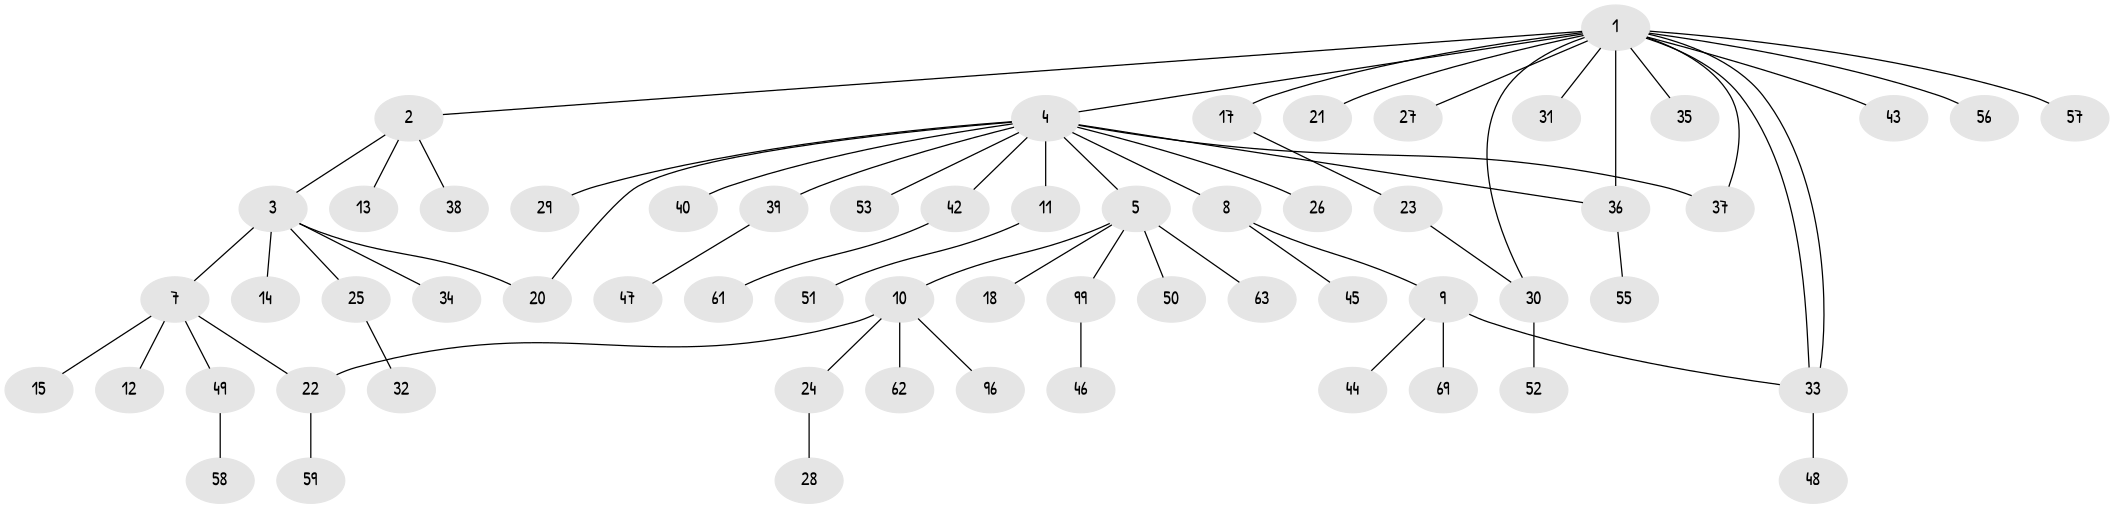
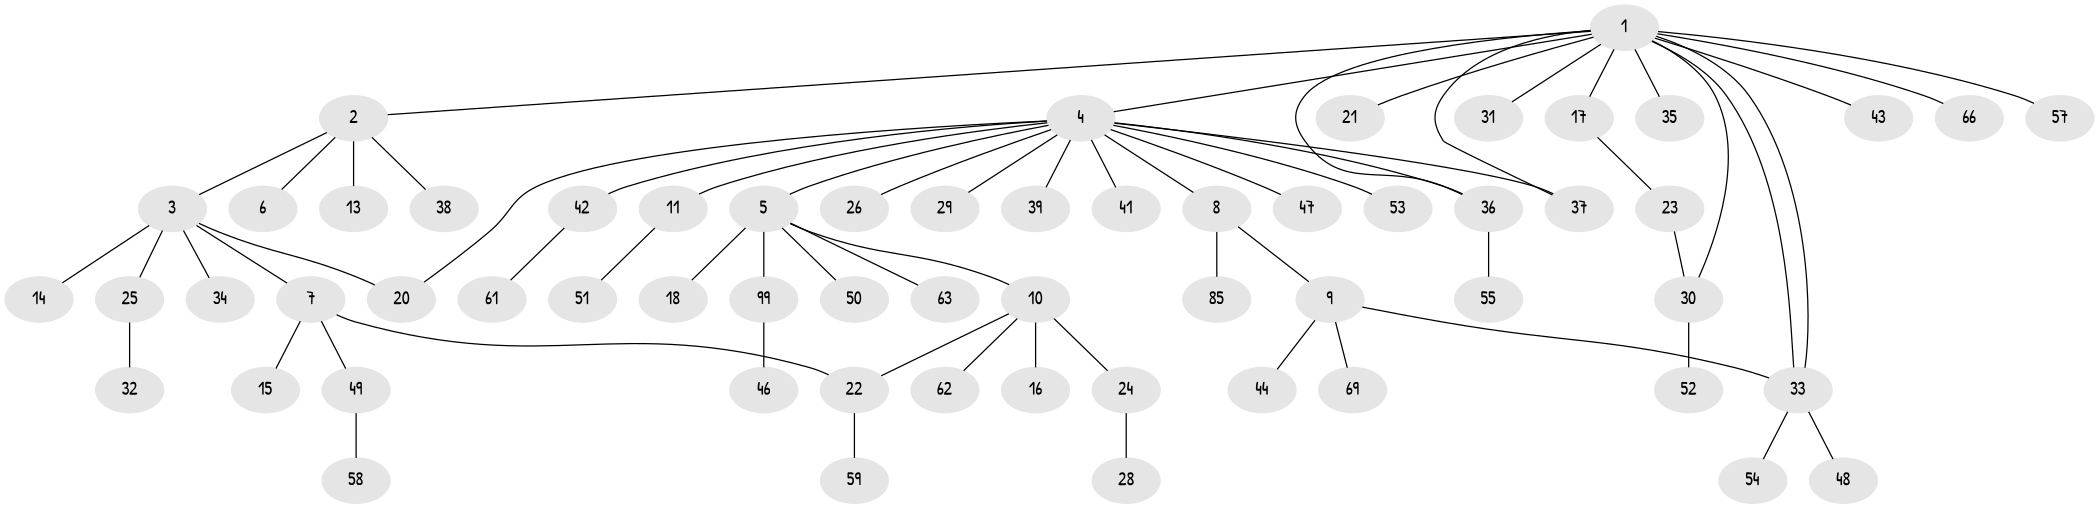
(1408, 118) -> none
(1984, 118) -> (1969, 118)
none -> (263, 209)
(683, 209) -> (1126, 209)
(701, 254) -> (1196, 160)
(1353, 299) -> (1217, 299)
(130, 390) -> none
(990, 390) -> (1036, 390)
none -> (1753, 481)
